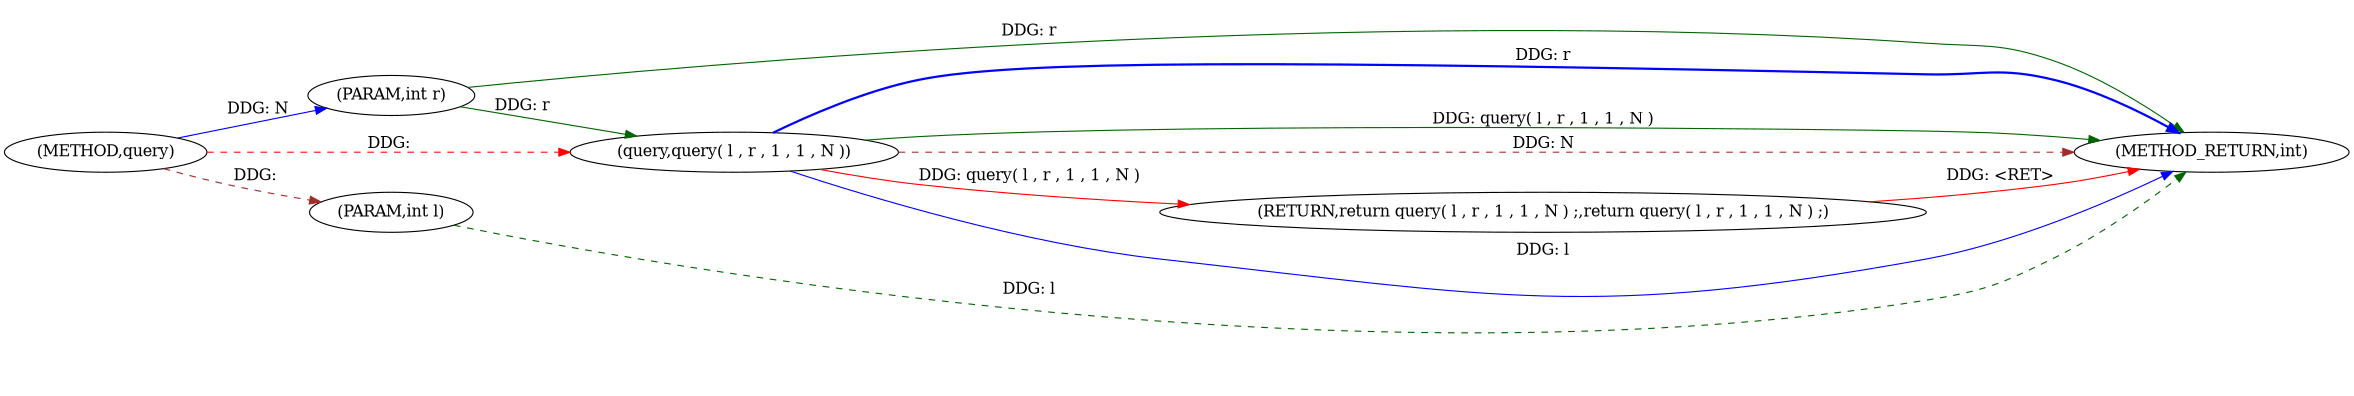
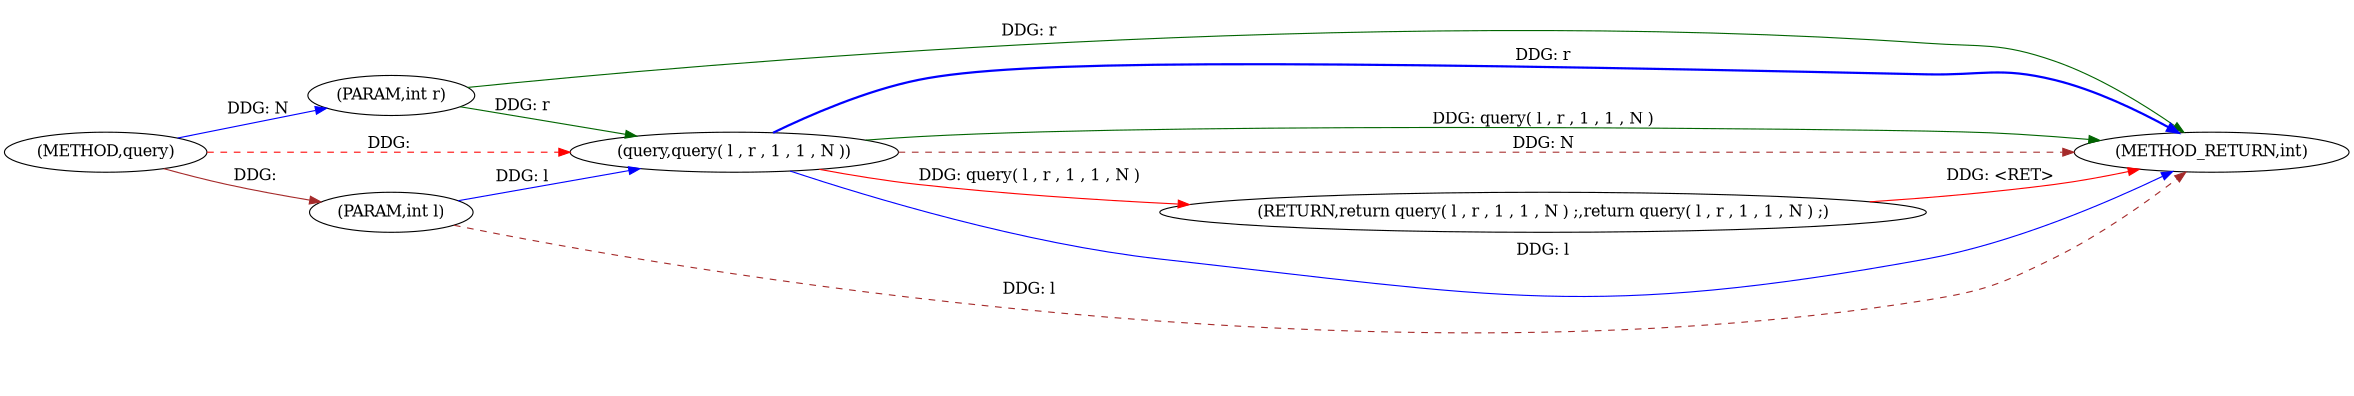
(236, 186) -> (236, 186)
none -> (544, 186)
(1328, 329) -> (1328, 329)
